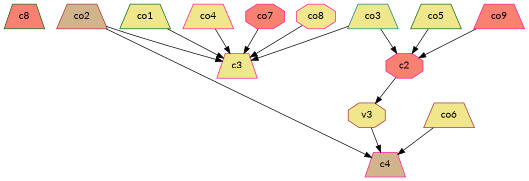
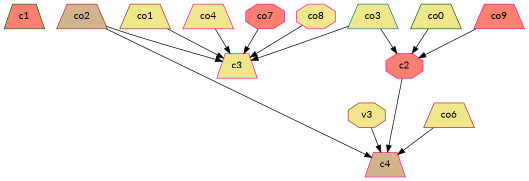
(24, 16) -> (24, 16)
(145, 16) -> (145, 16)
(436, 16) -> (436, 16)
(388, 88) -> (396, 112)
